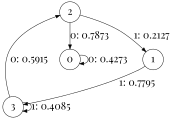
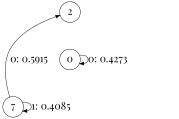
(70, 34) -> none
(153, 59) -> none
(13, 107) -> (13, 107)
